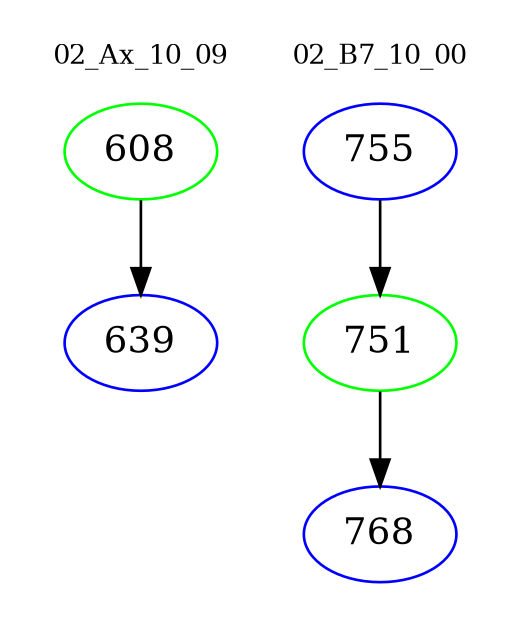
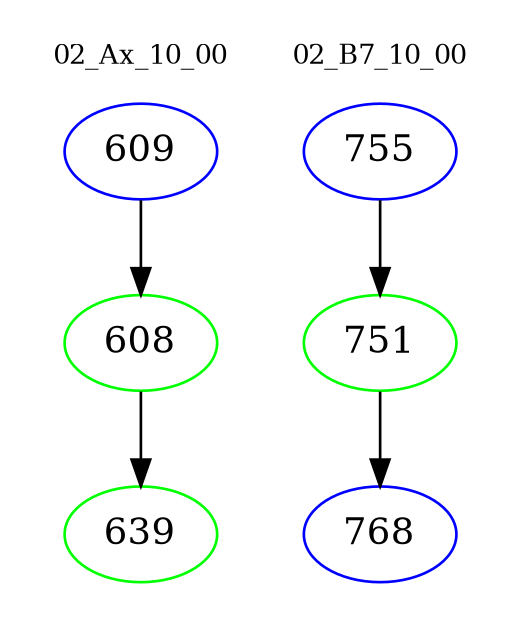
(141, 57) -> (141, 57)
none -> (141, 152)
(141, 343) -> (141, 534)
